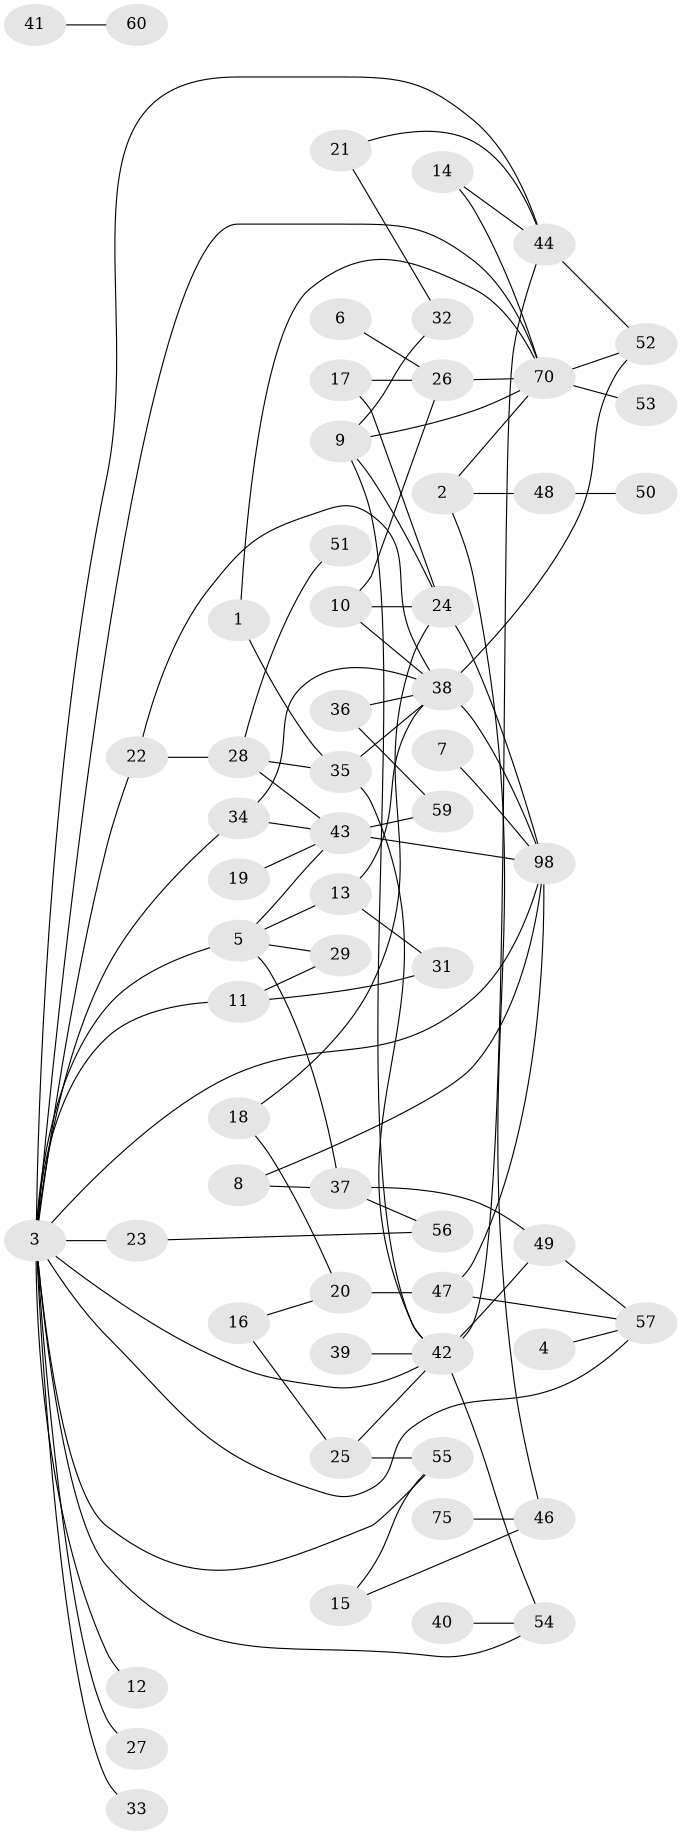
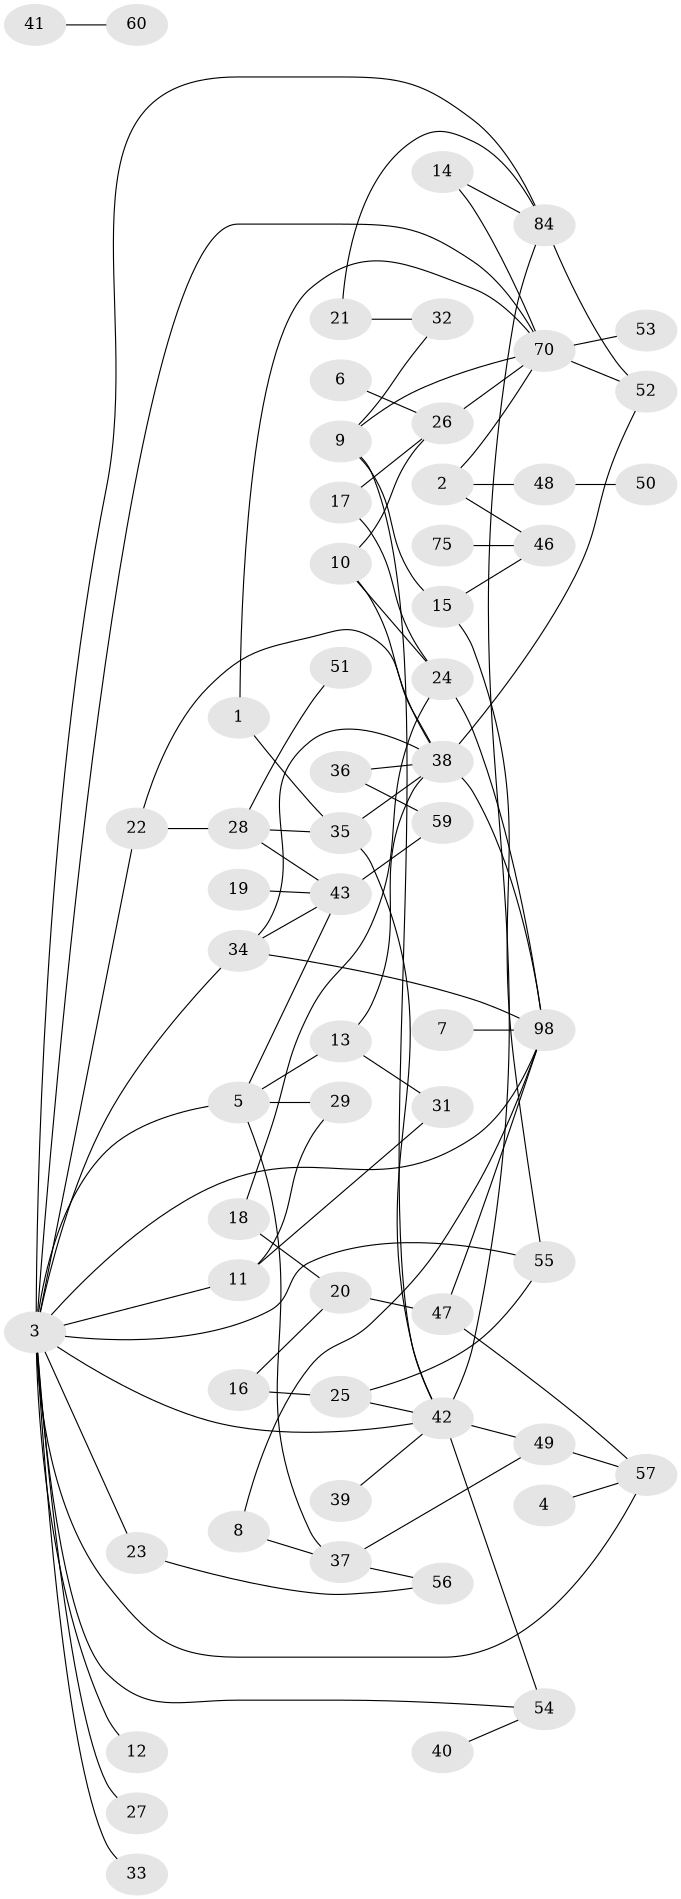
(544, 244) -> (544, 225)
(400, 525) -> (402, 556)
(443, 848) -> (390, 977)
